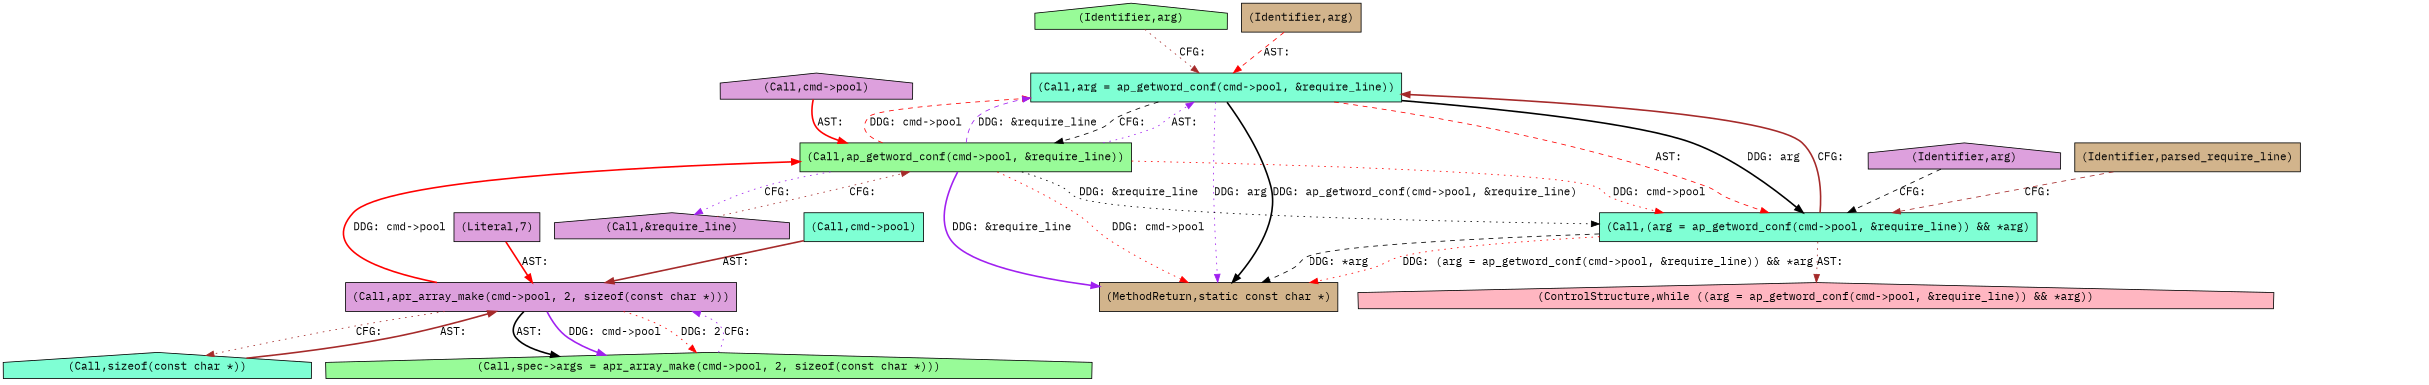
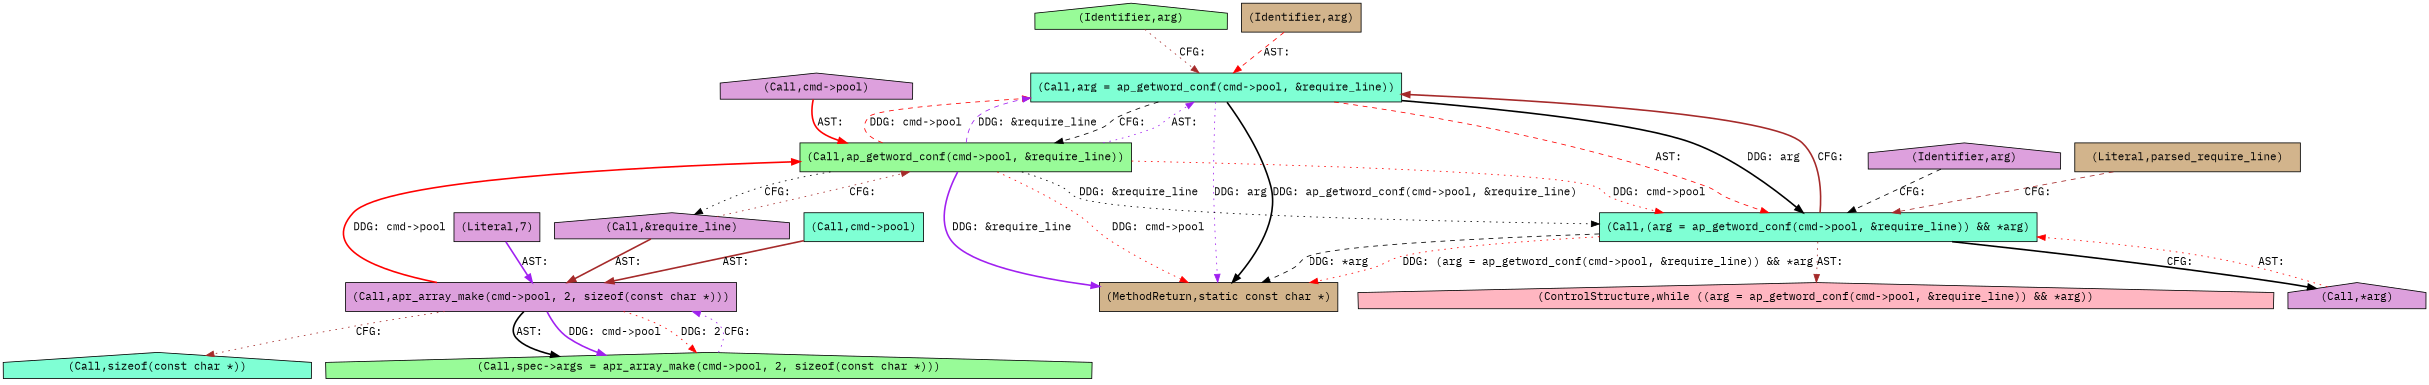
(2188, 157) -> (2188, 157)
(765, 186) -> (765, 186)
(517, 259) -> (517, 259)
none -> (2357, 297)
(368, 342) -> (613, 259)
